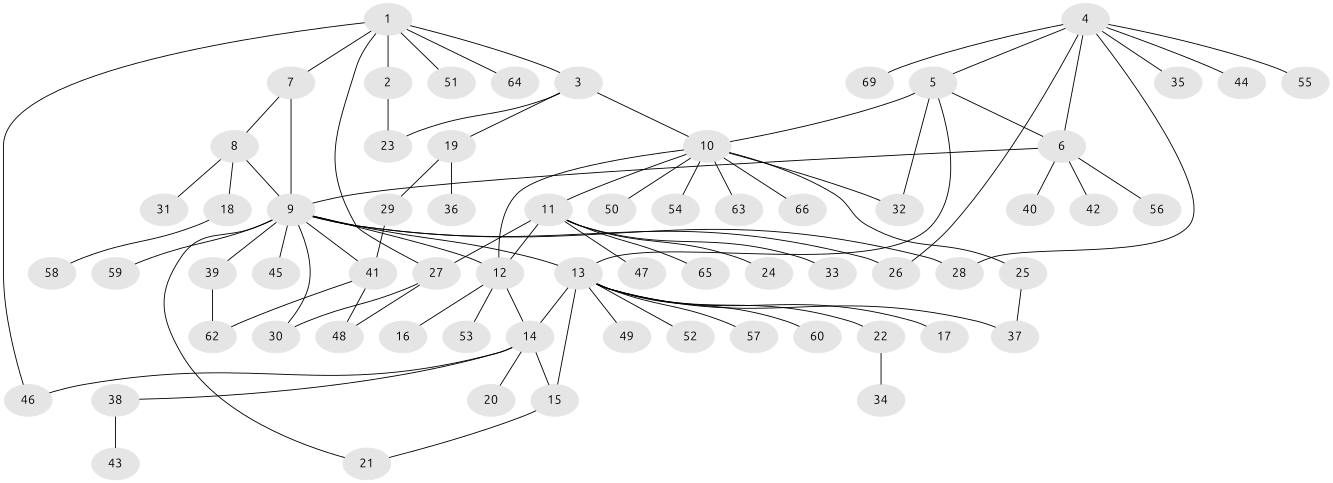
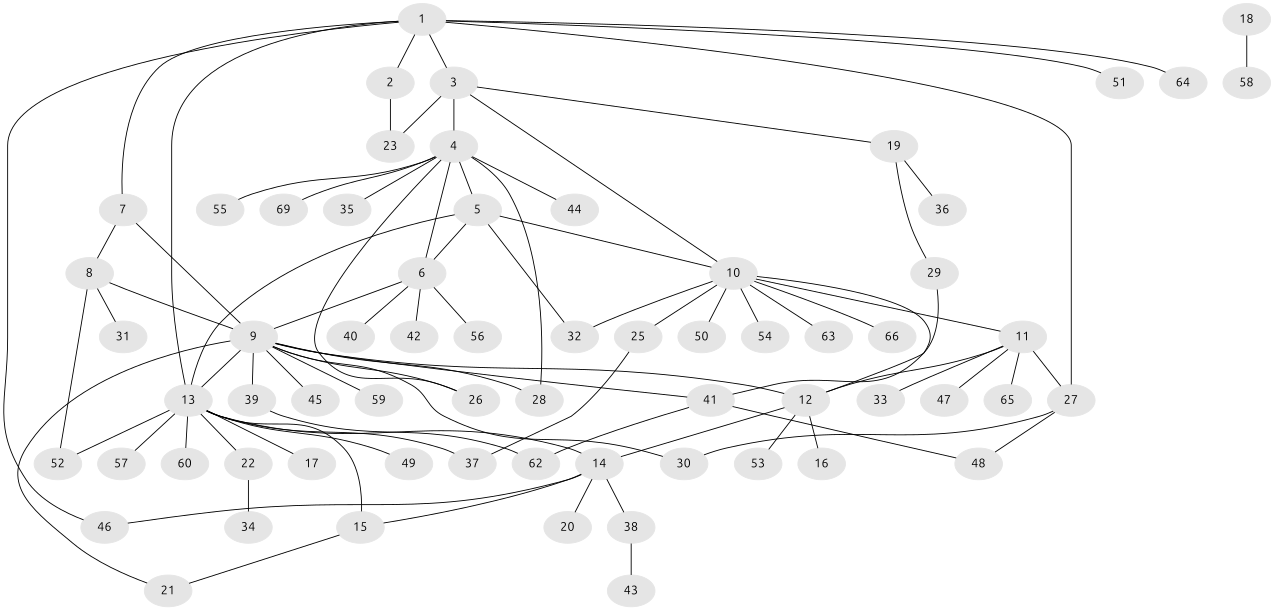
none -> (454, 115)
none -> (176, 125)
(231, 178) -> (74, 369)
(769, 273) -> none
